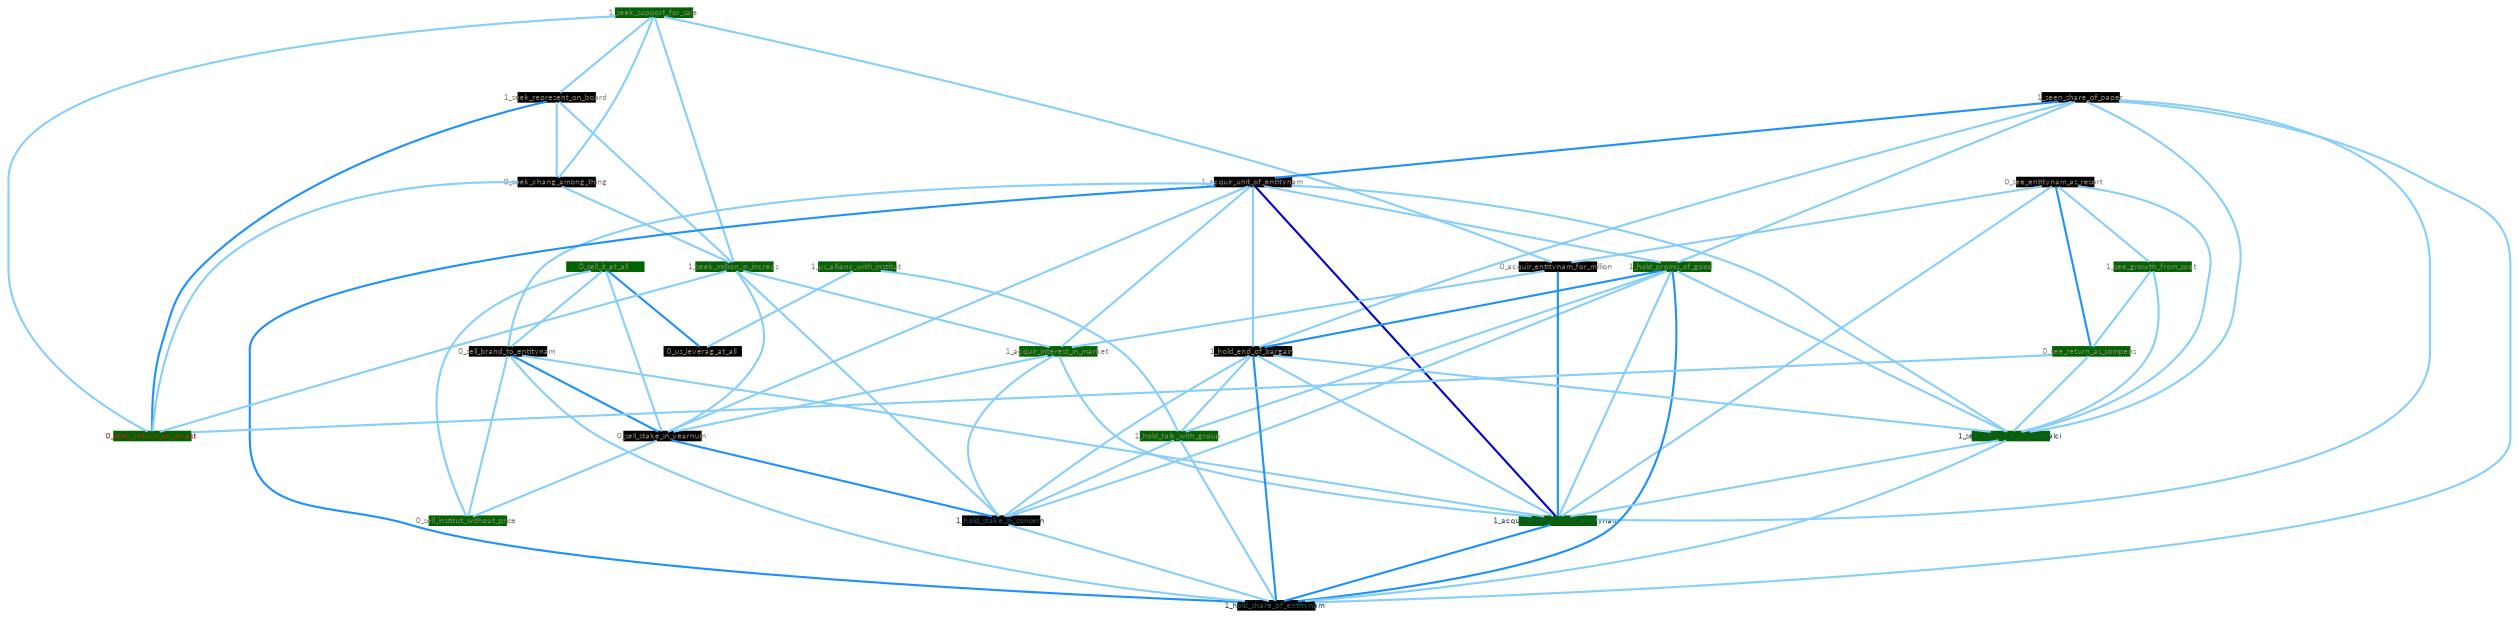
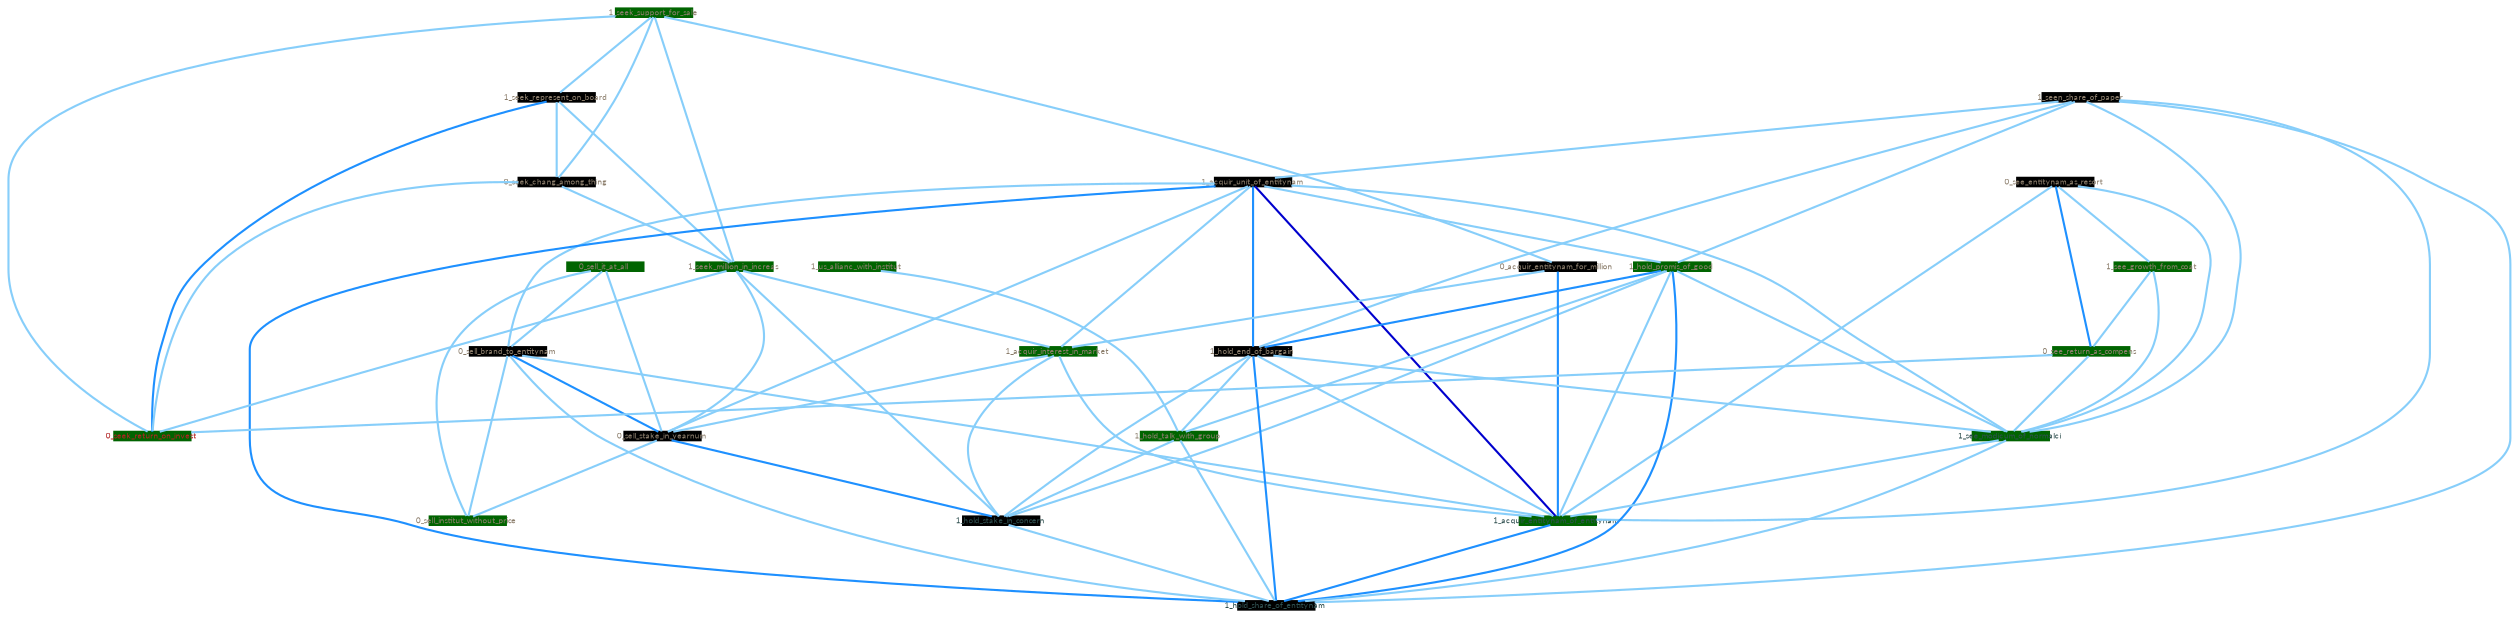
(1667, 140) -> (1667, 140)
(1807, 224) -> none
(1253, 267) -> (1253, 267)
(703, 351) -> none
